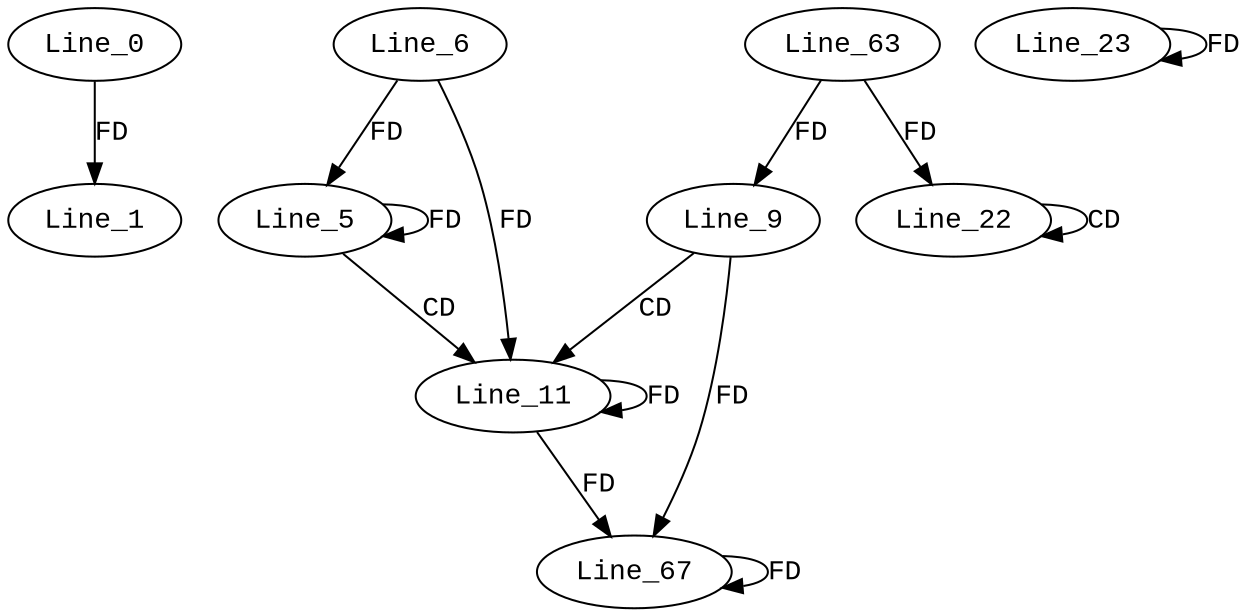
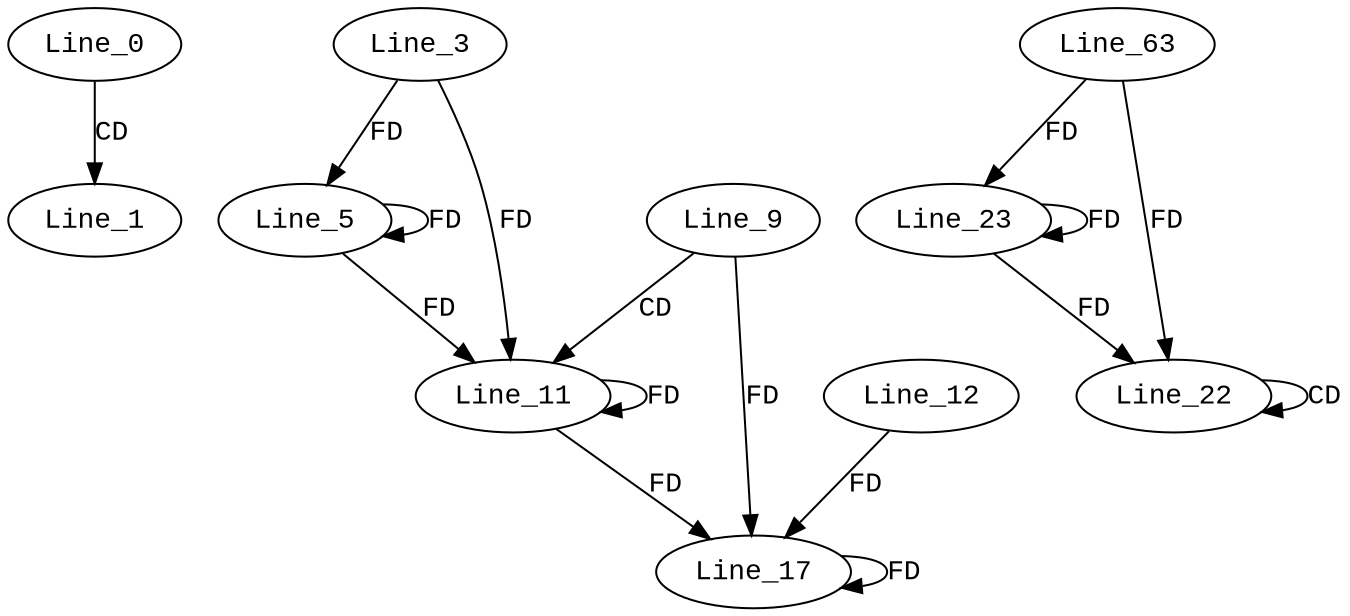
(420, 44) -> (420, 44)
(793, 124) -> (1043, 125)
(112, 132) -> (112, 132)
none -> (1056, 302)
(439, 308) -> (439, 308)
none -> (921, 396)
(634, 572) -> (754, 572)
